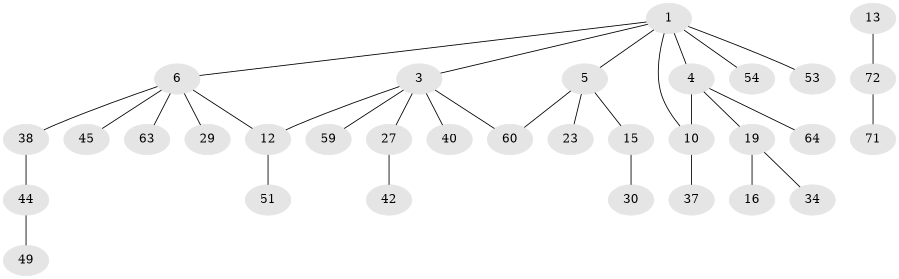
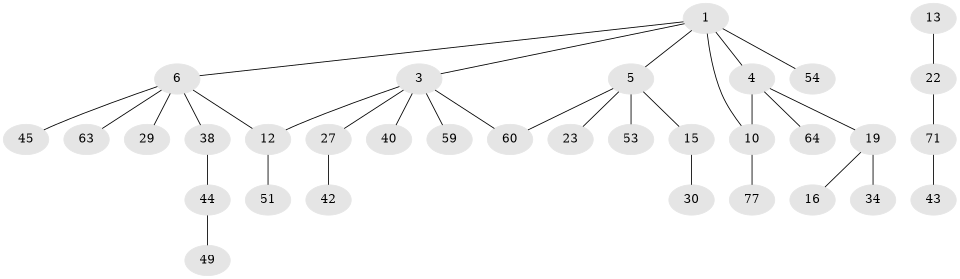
(742, 47) -> (631, 109)
(873, 79) -> (934, 79)
(692, 200) -> (752, 200)
none -> (934, 200)
